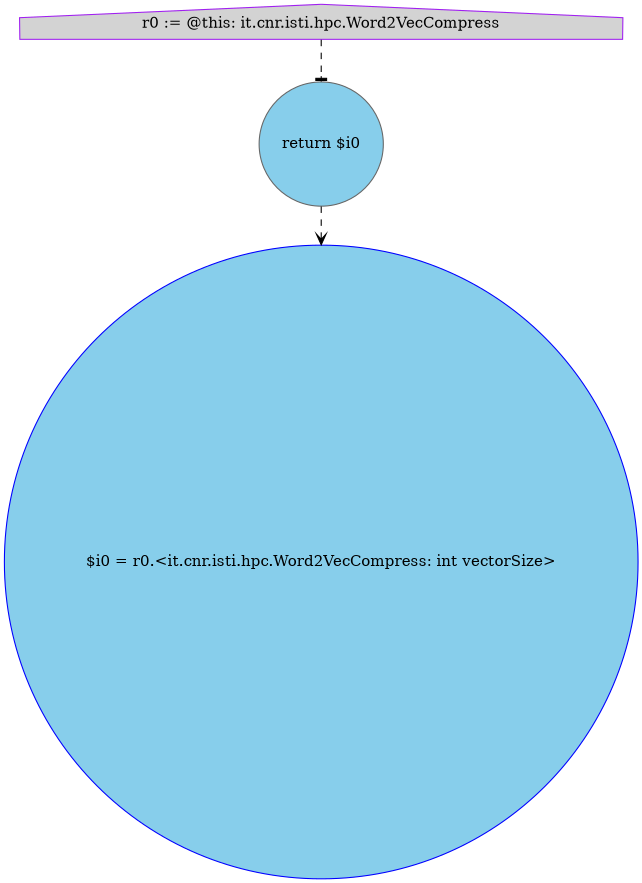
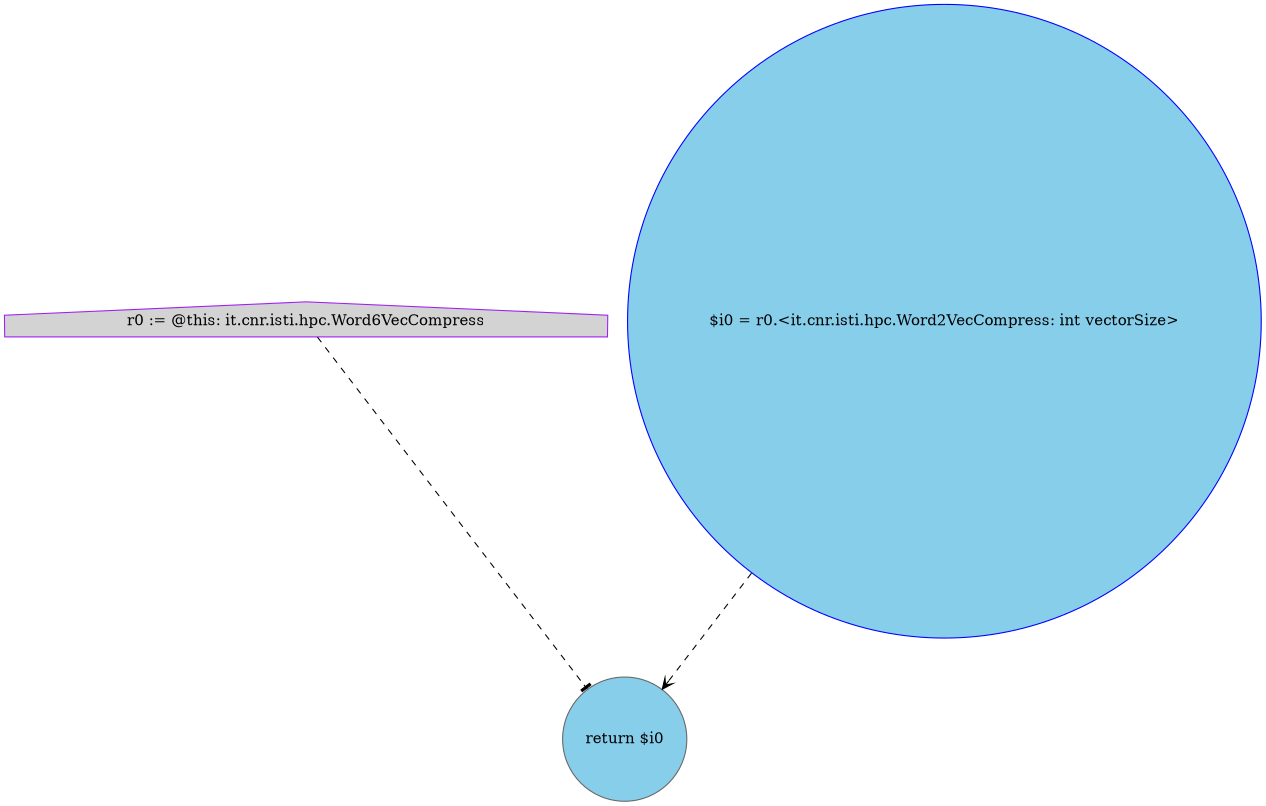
(321, 24) -> (306, 321)
(321, 220) -> (710, 627)
